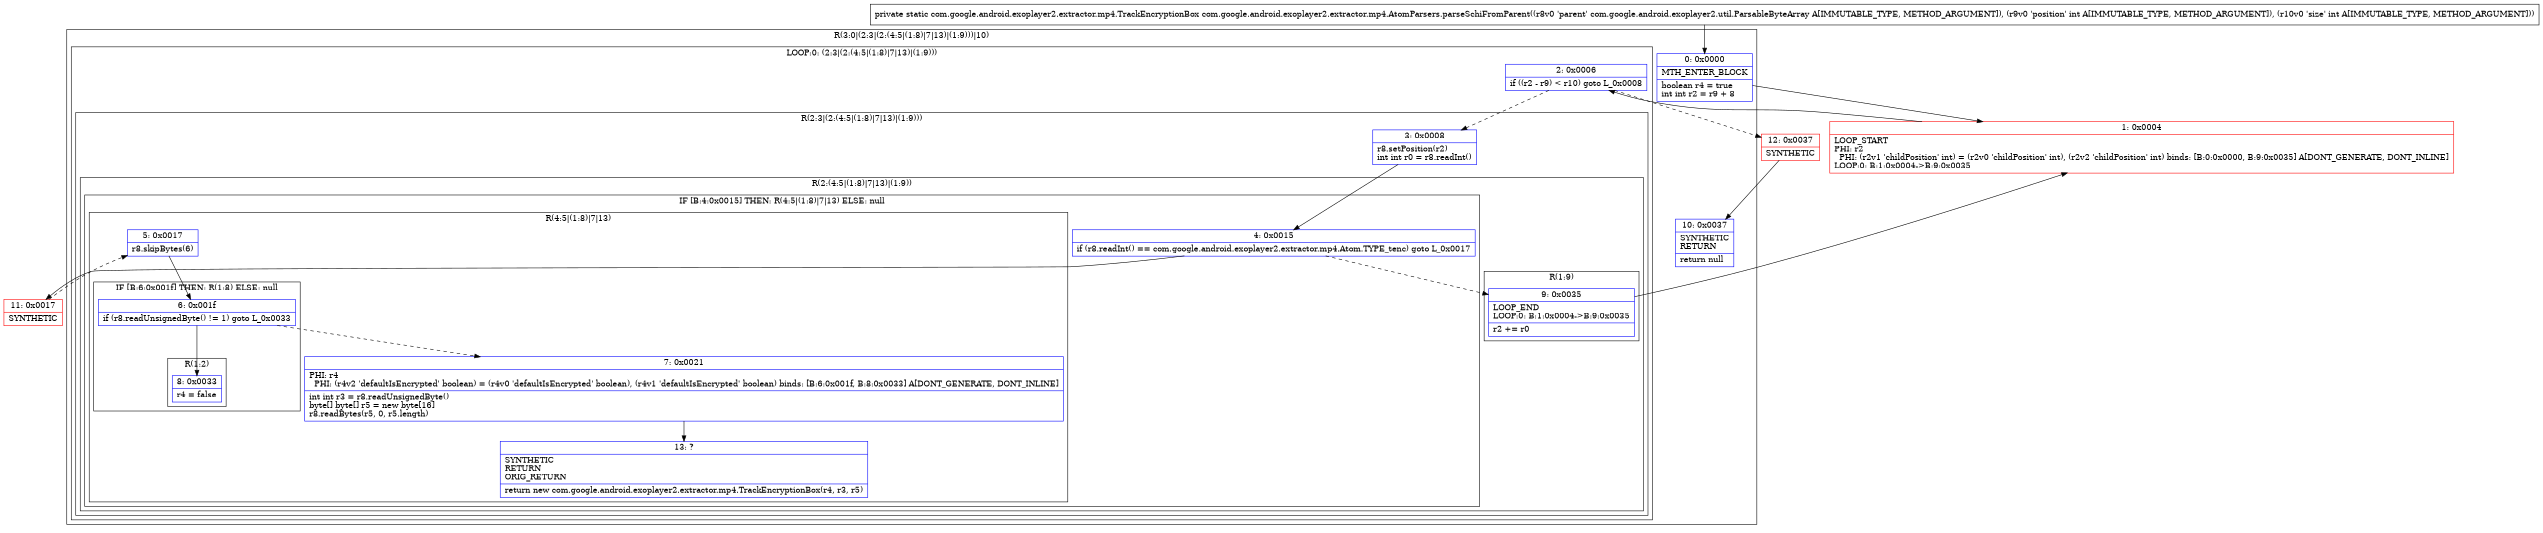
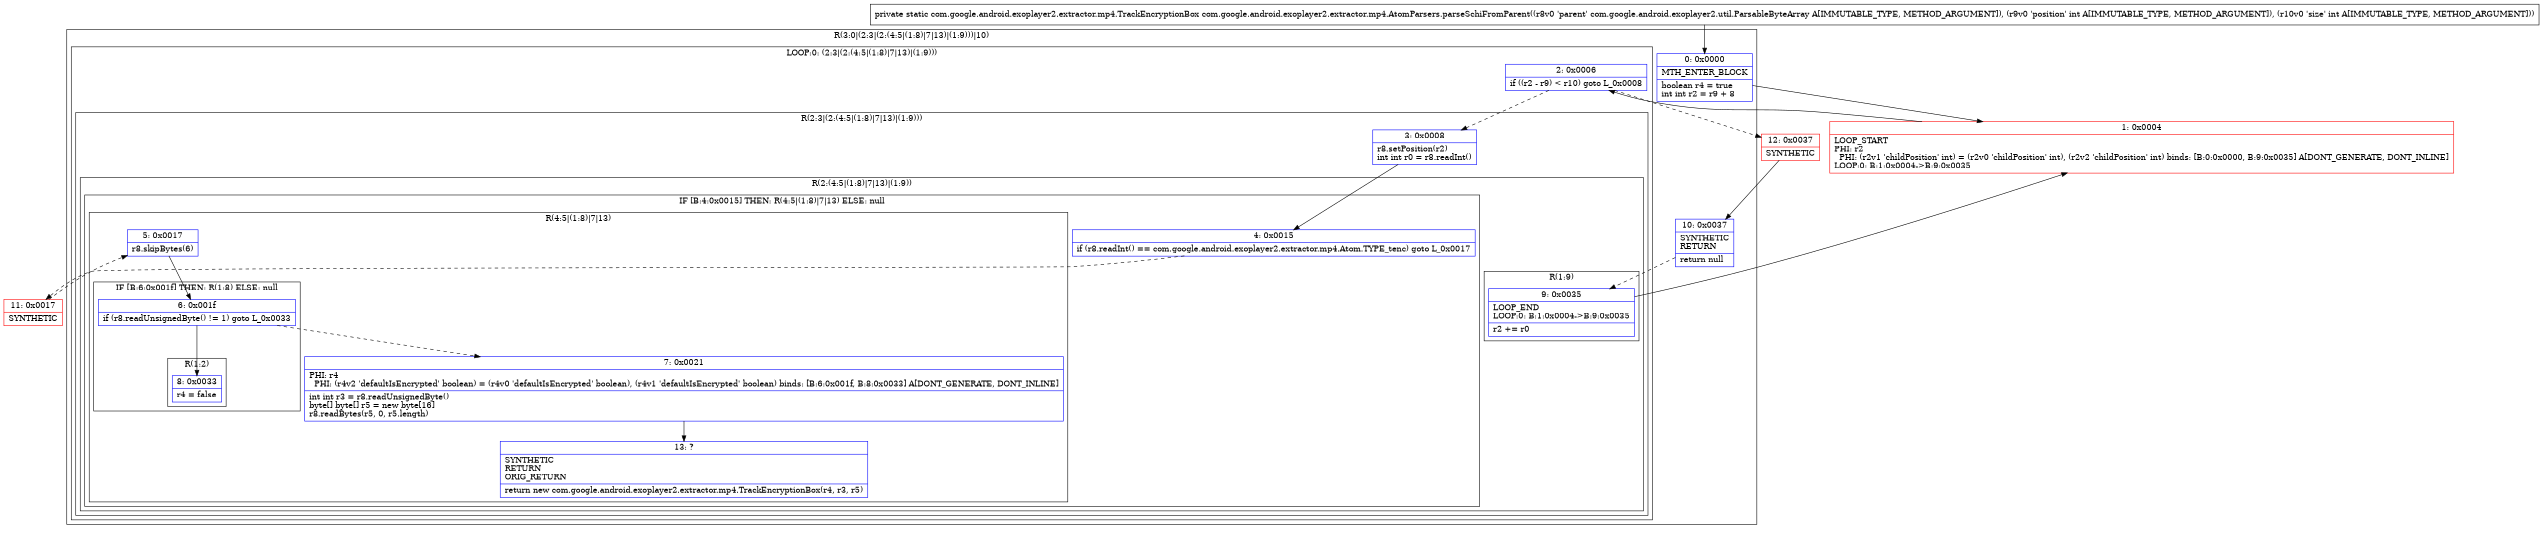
(614, 268) -> (614, 268)
(1404, 275) -> (1635, 277)
